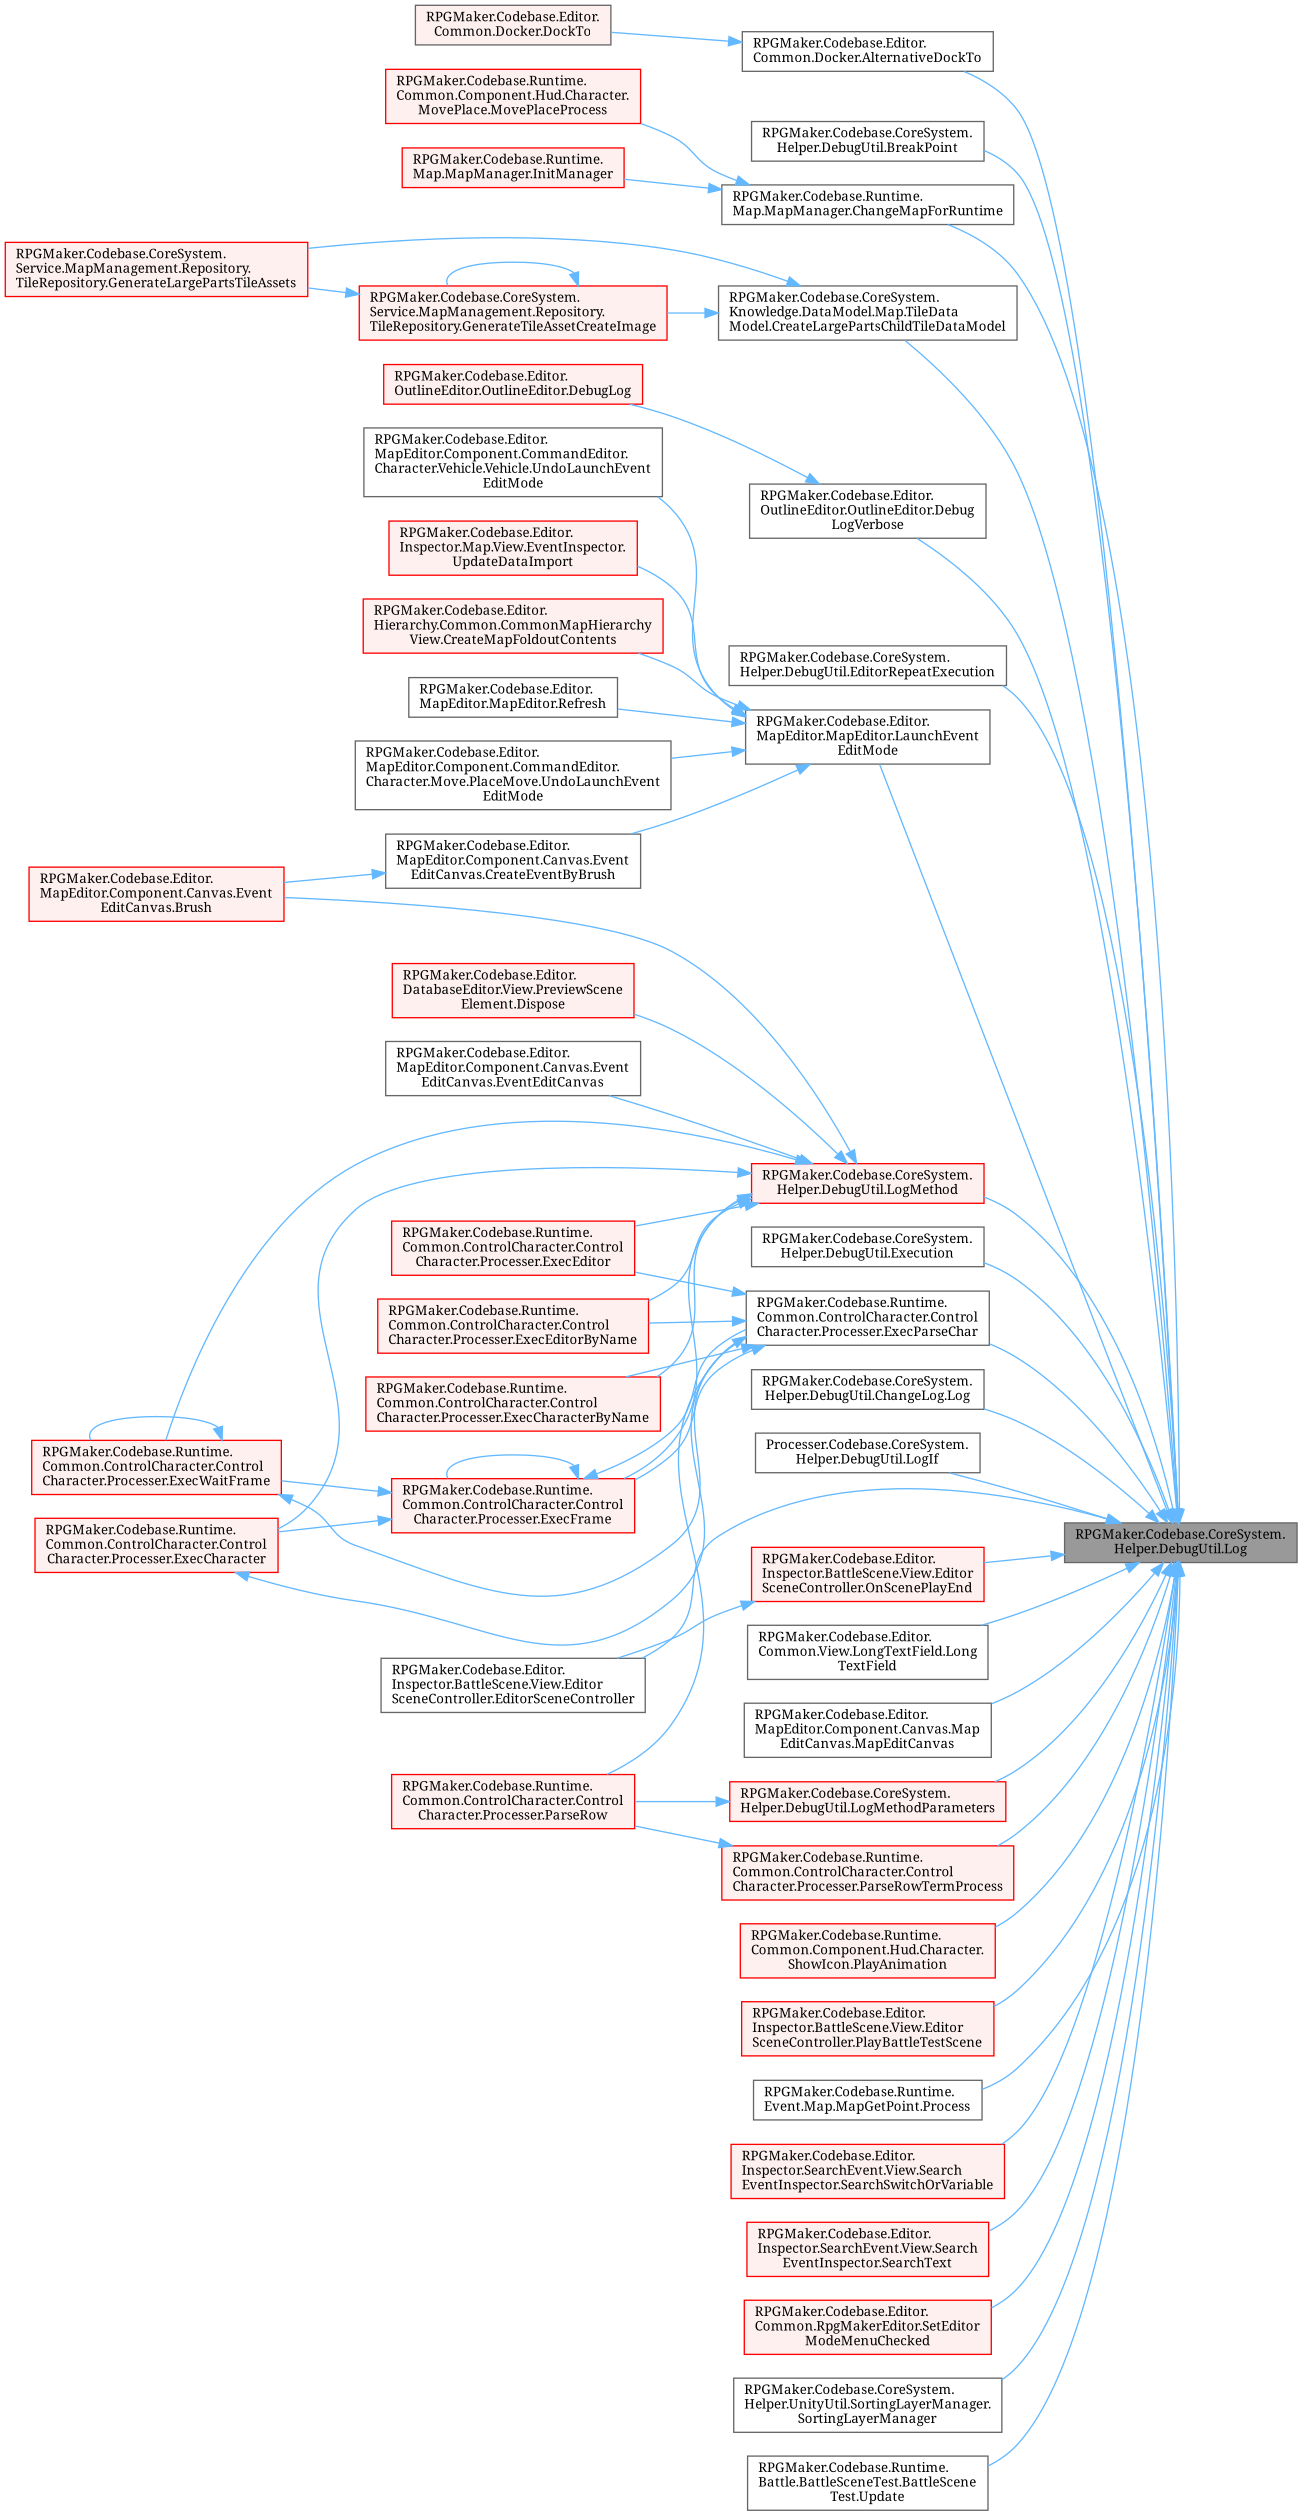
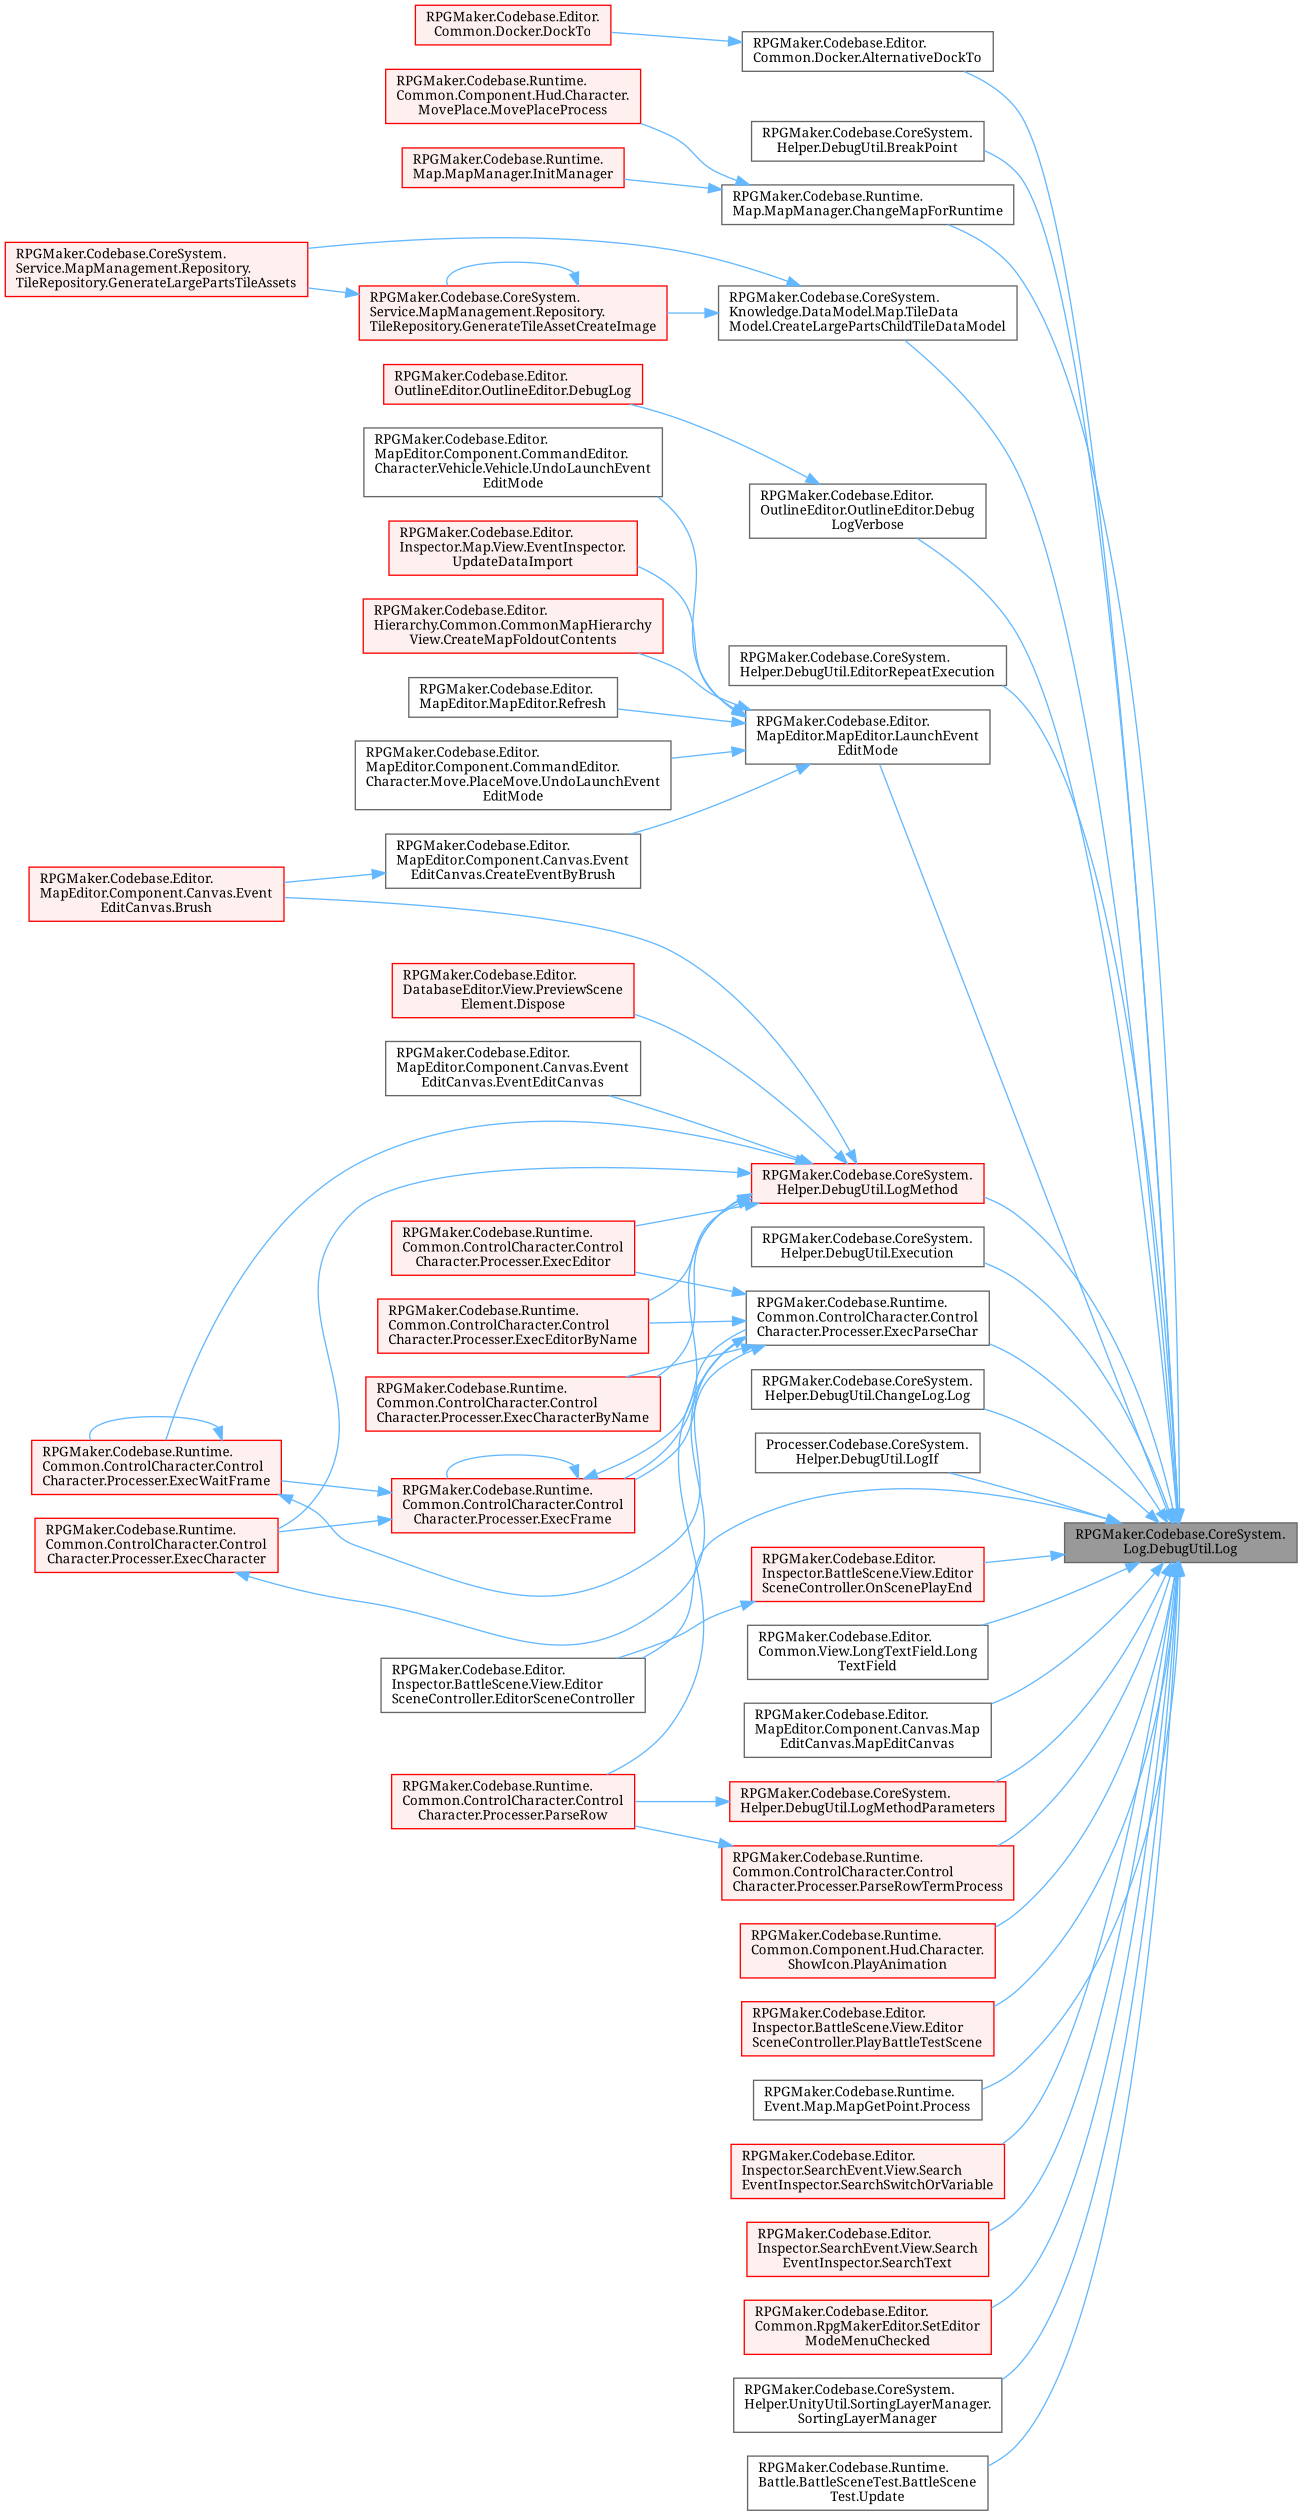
(513, 25) -> (513, 25)
(1181, 1543) -> (1181, 1543)
